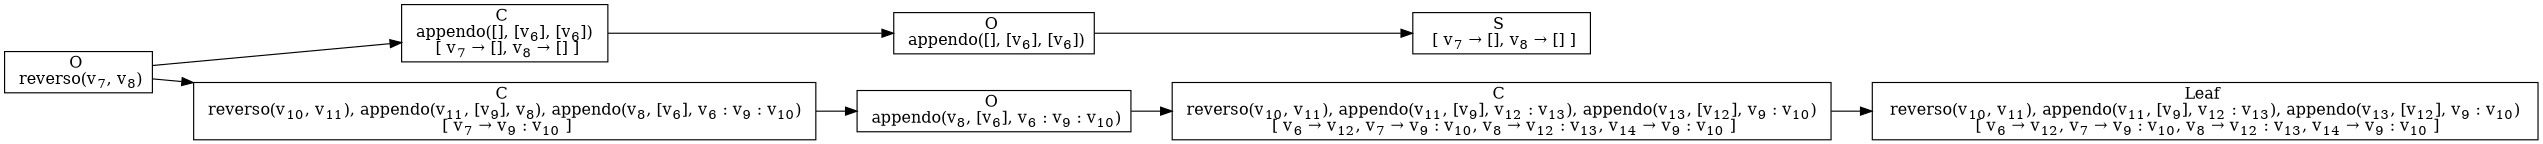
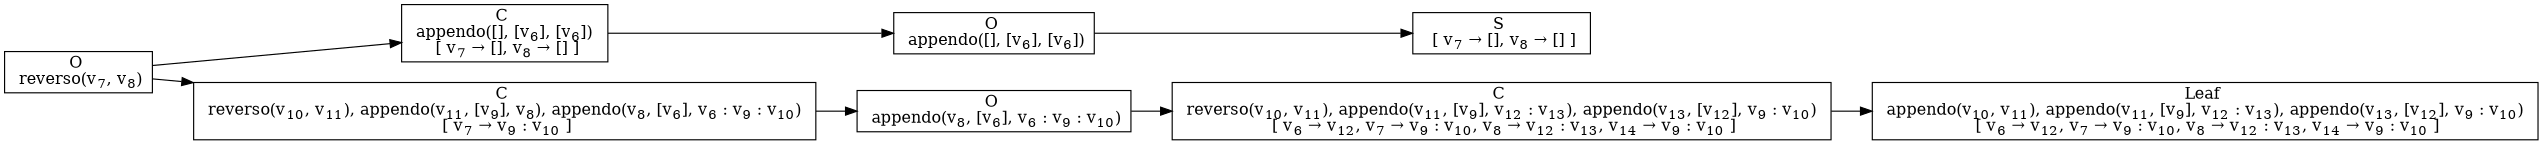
(1927, 110) -> (1927, 110)
